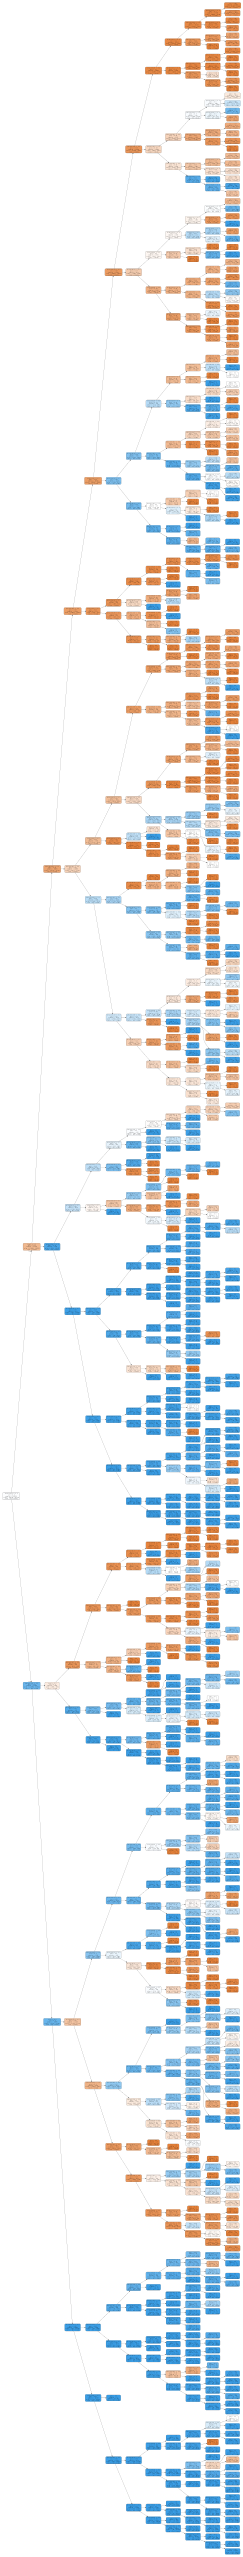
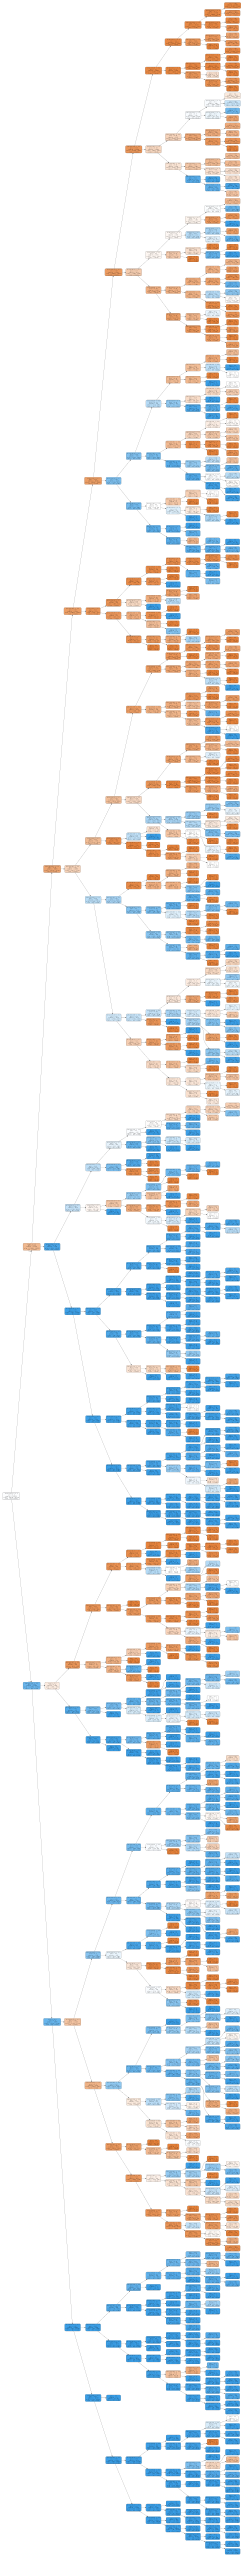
(193, 1045) -> (193, 1045)
(213, 1334) -> (213, 1334)
(233, 1828) -> (233, 1828)
none -> (213, 1887)
(233, 2044) -> (233, 2044)
